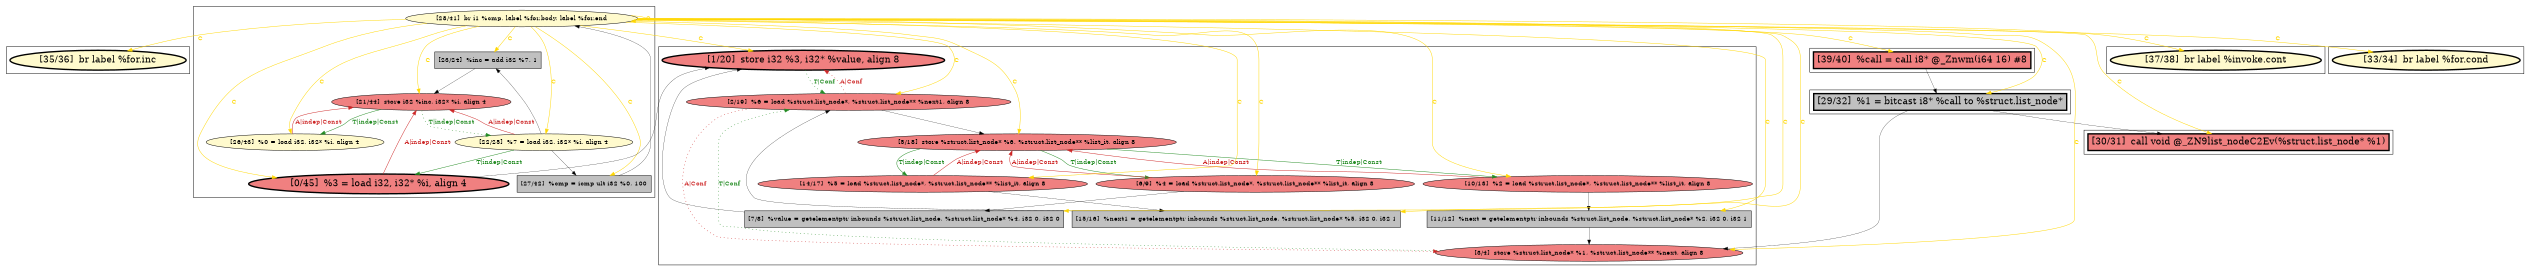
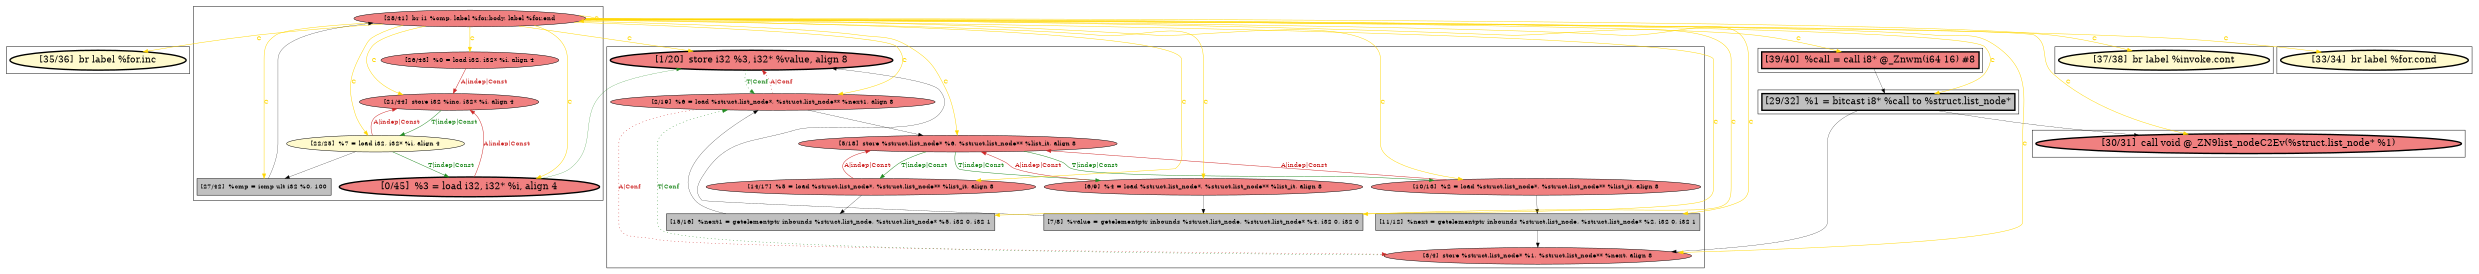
(522, 18) -> (470, 18)
(488, 60) -> none
(352, 119) -> none
(449, 130) -> (424, 124)
(295, 142) -> (470, 60)
(2238, 142) -> (2249, 144)
(614, 161) -> (592, 109)
